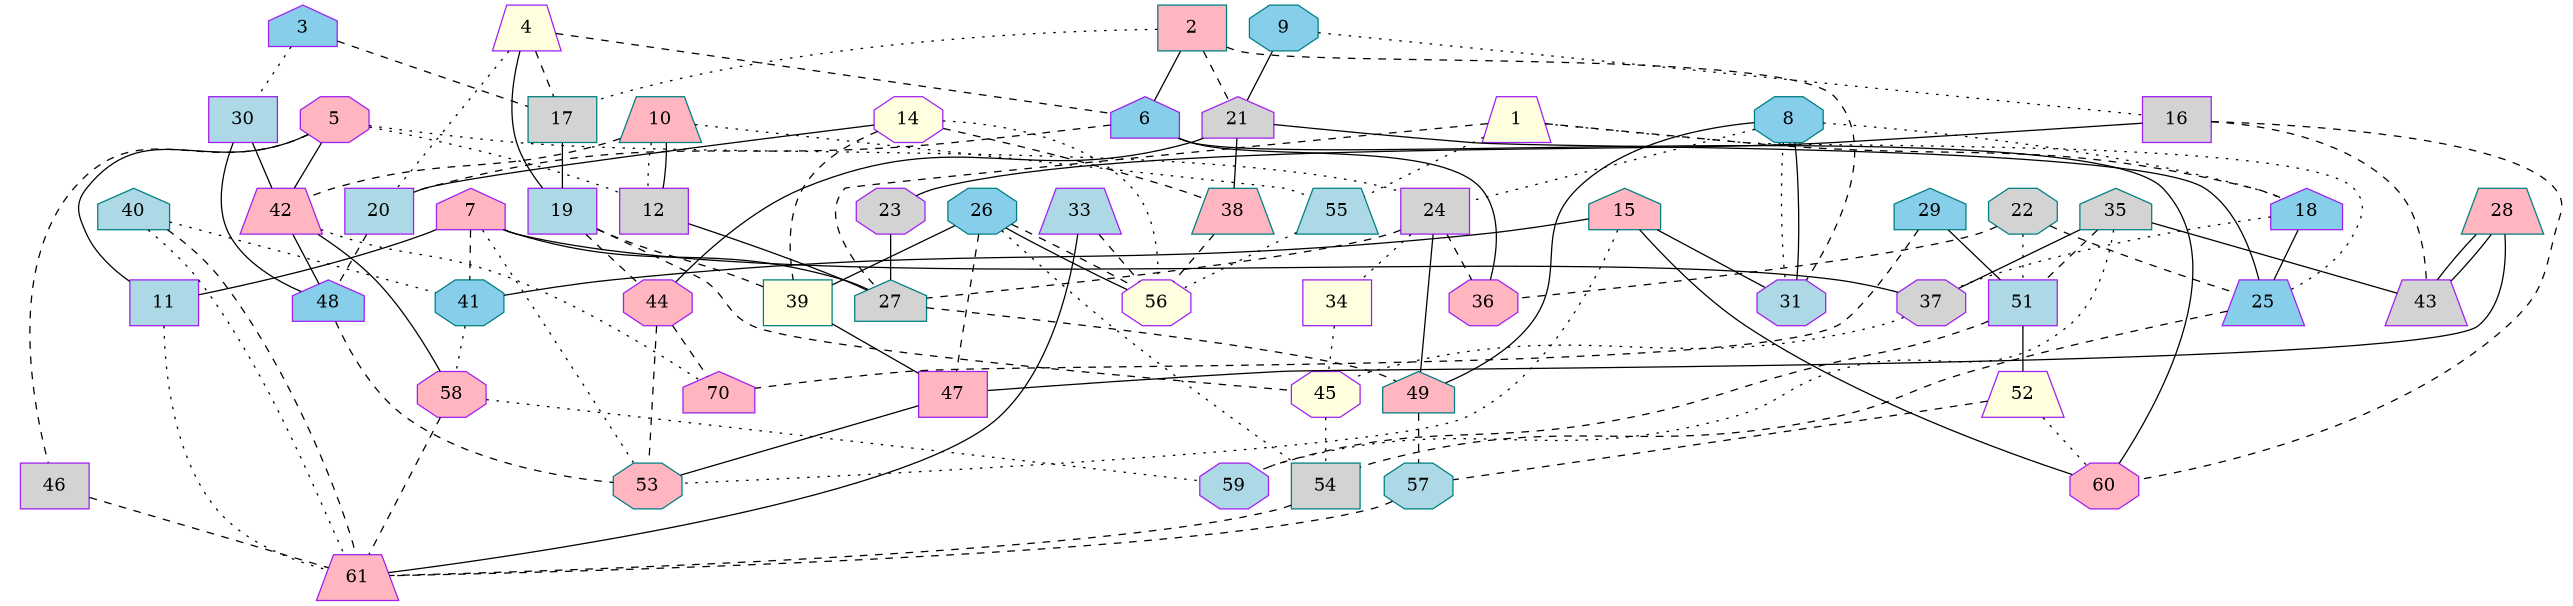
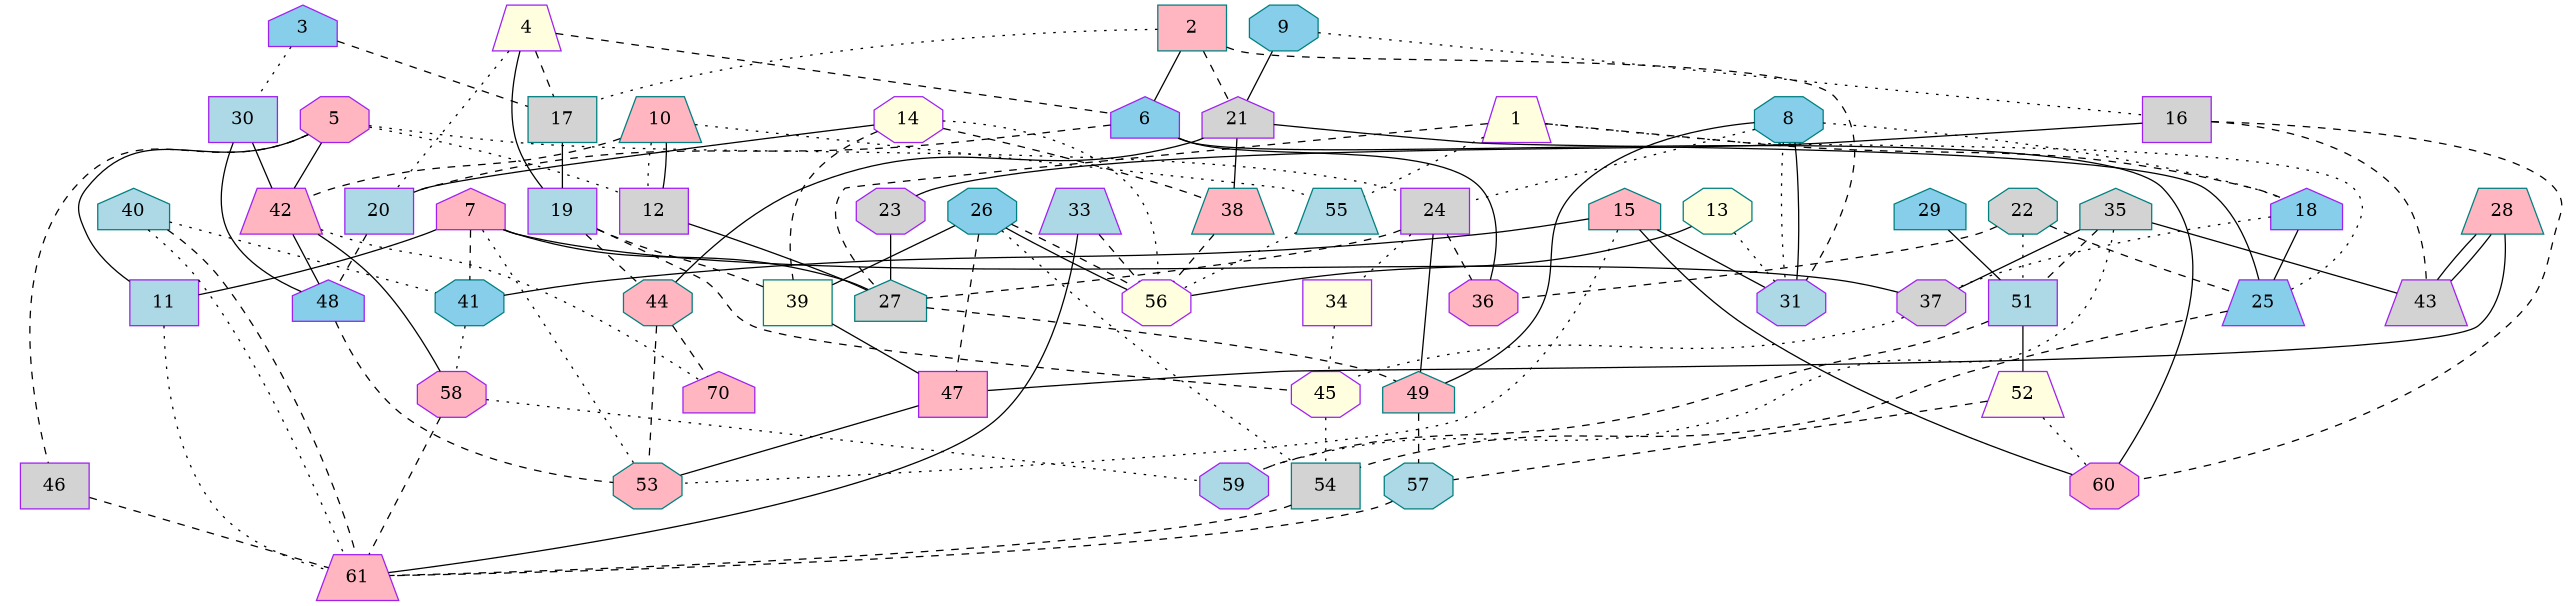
none -> (1718, 211)
(658, 303) -> (658, 303)
(1239, 365) -> none
